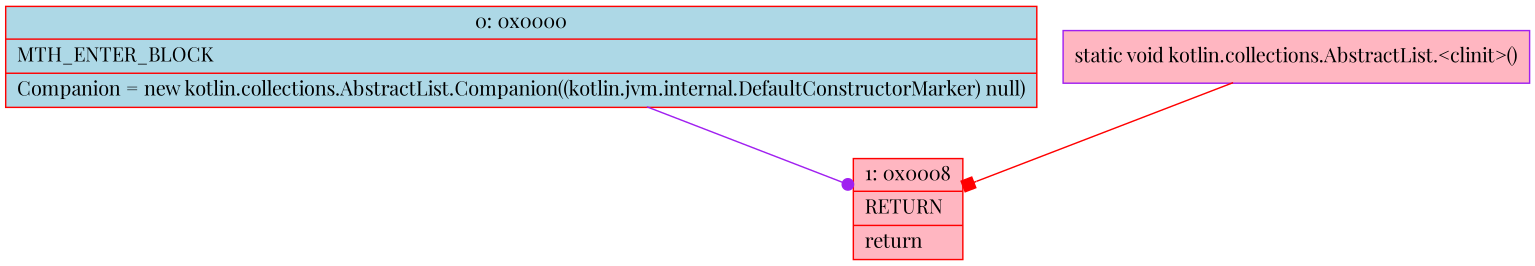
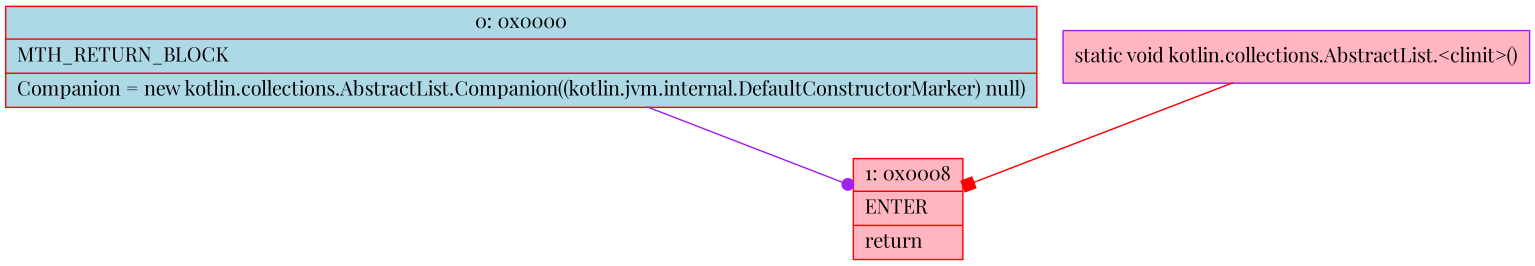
(116, 55) -> (123, 55)
(904, 208) -> (897, 208)
